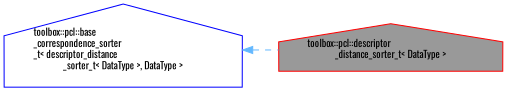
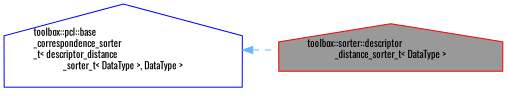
(391, 50) -> (391, 50)
